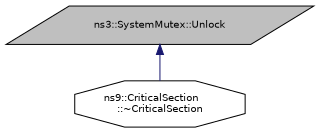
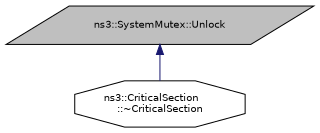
(160, 104) -> (160, 104)
